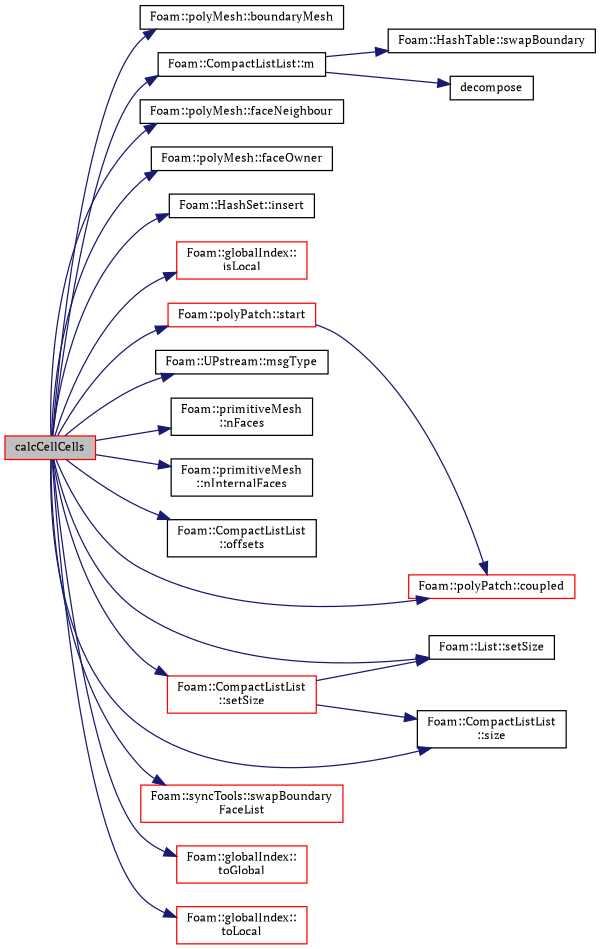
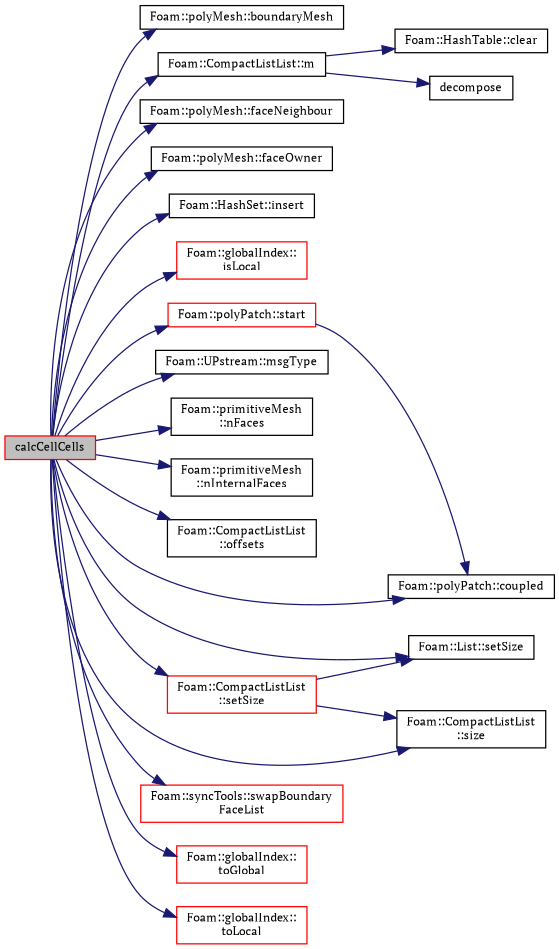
(492, 41) -> (471, 41)
(492, 587) -> (471, 587)
